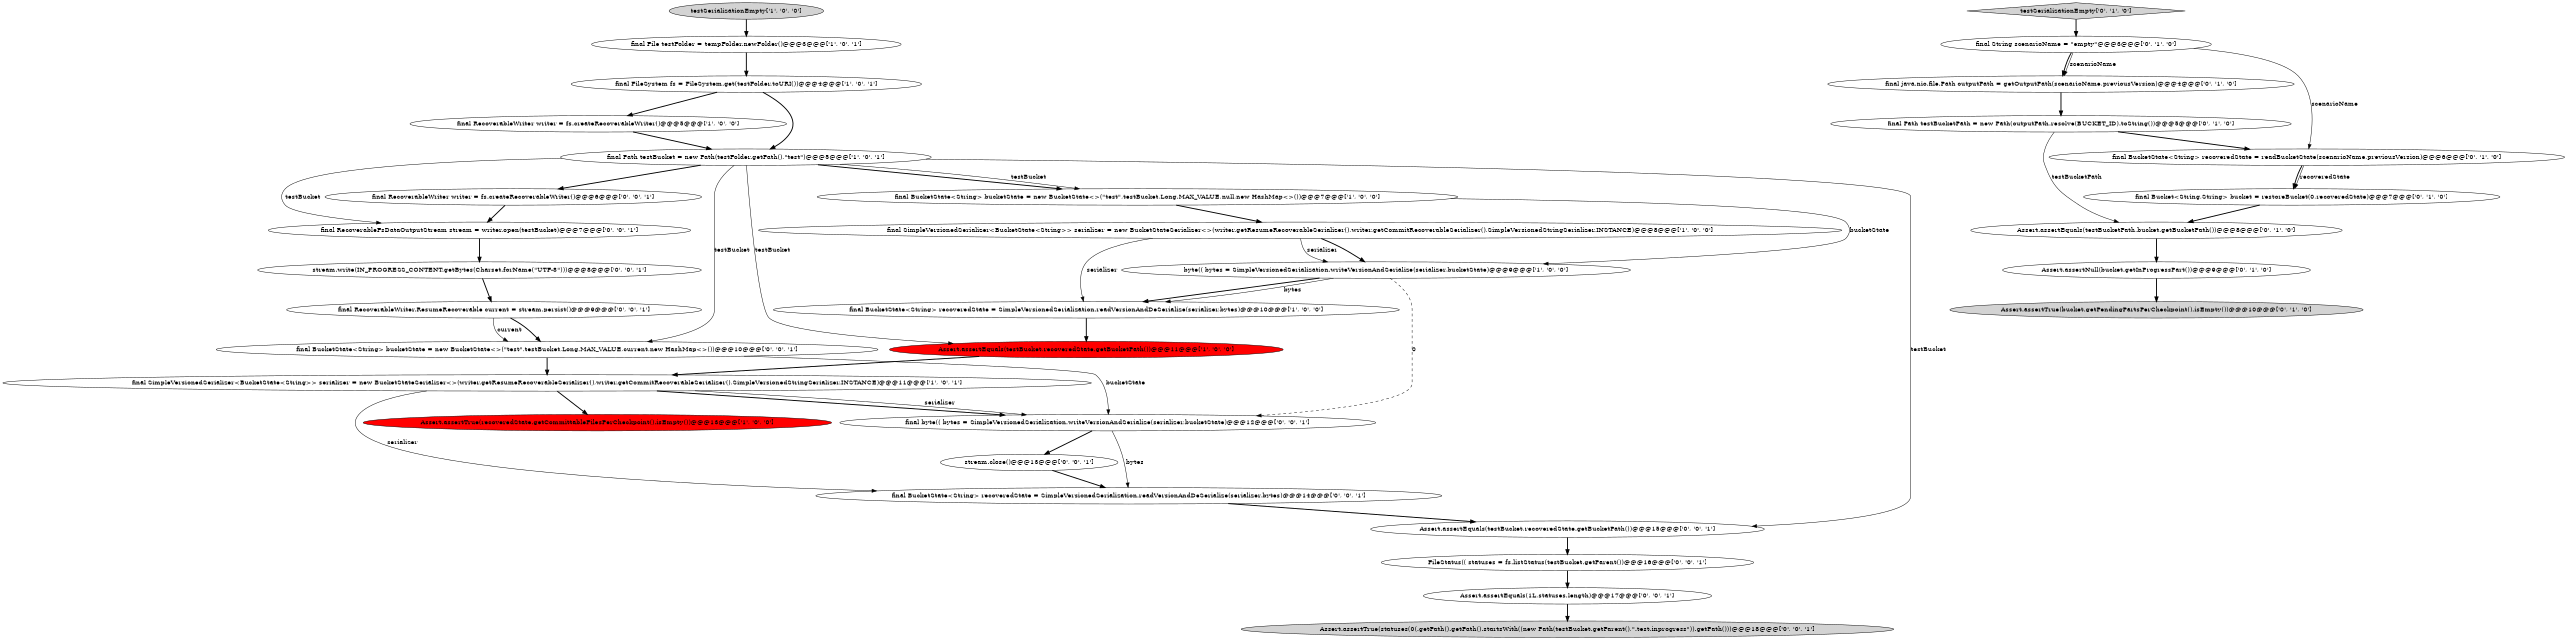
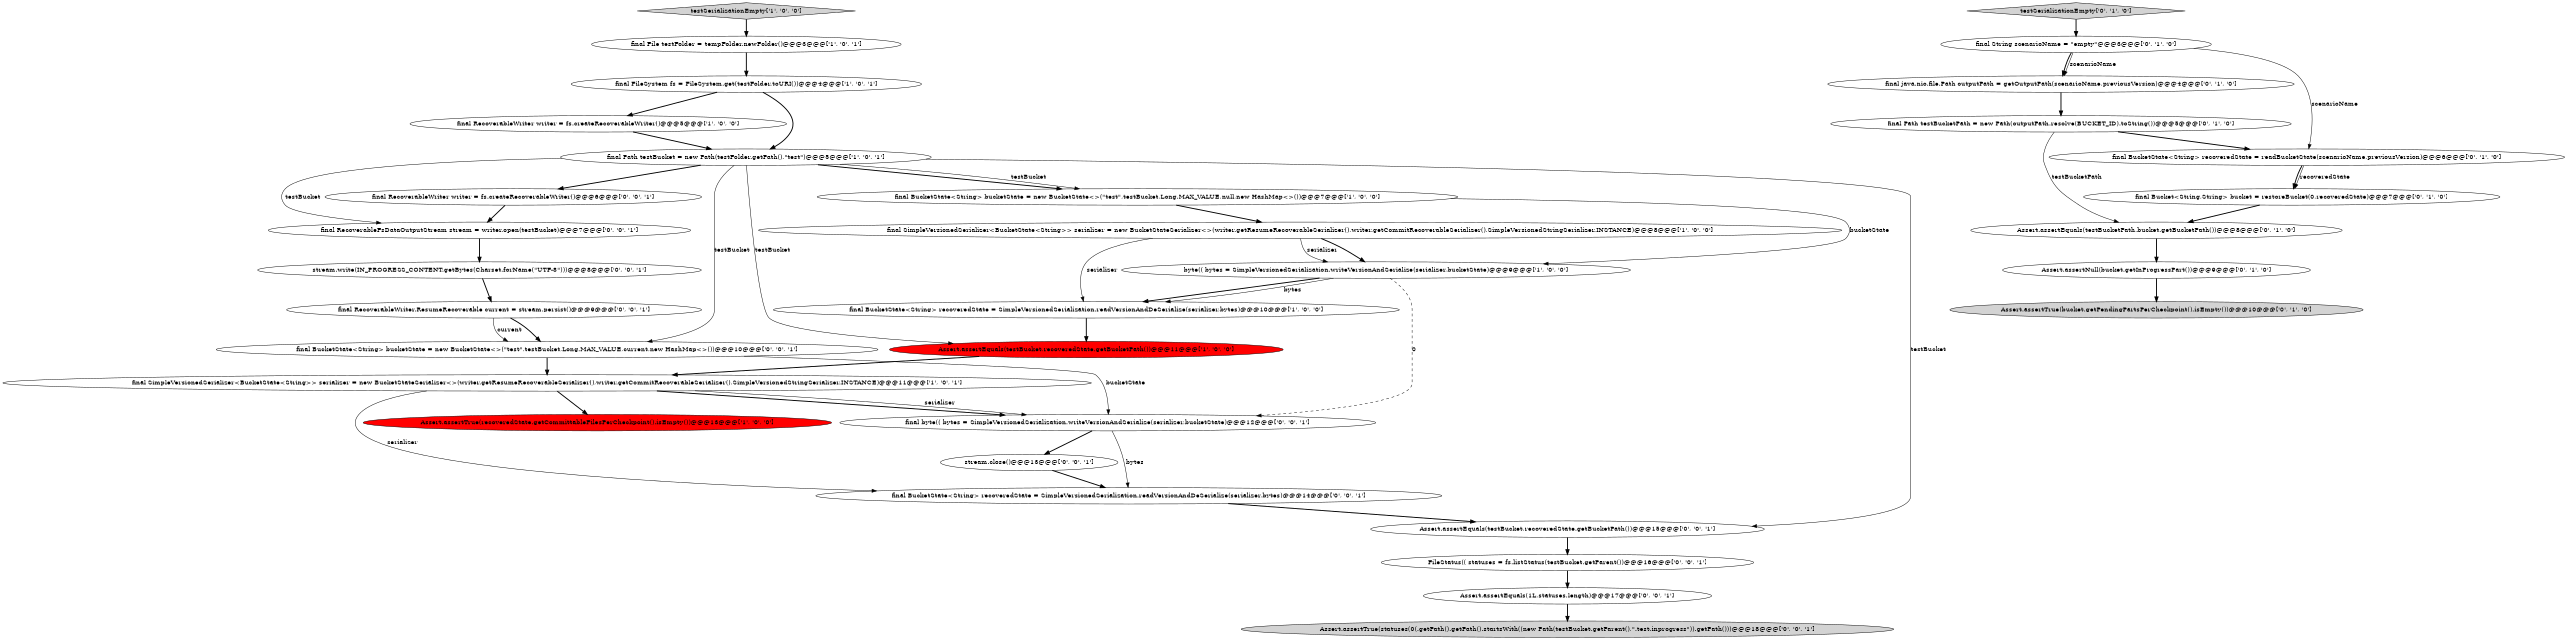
(746, 11) -> (746, 11)
